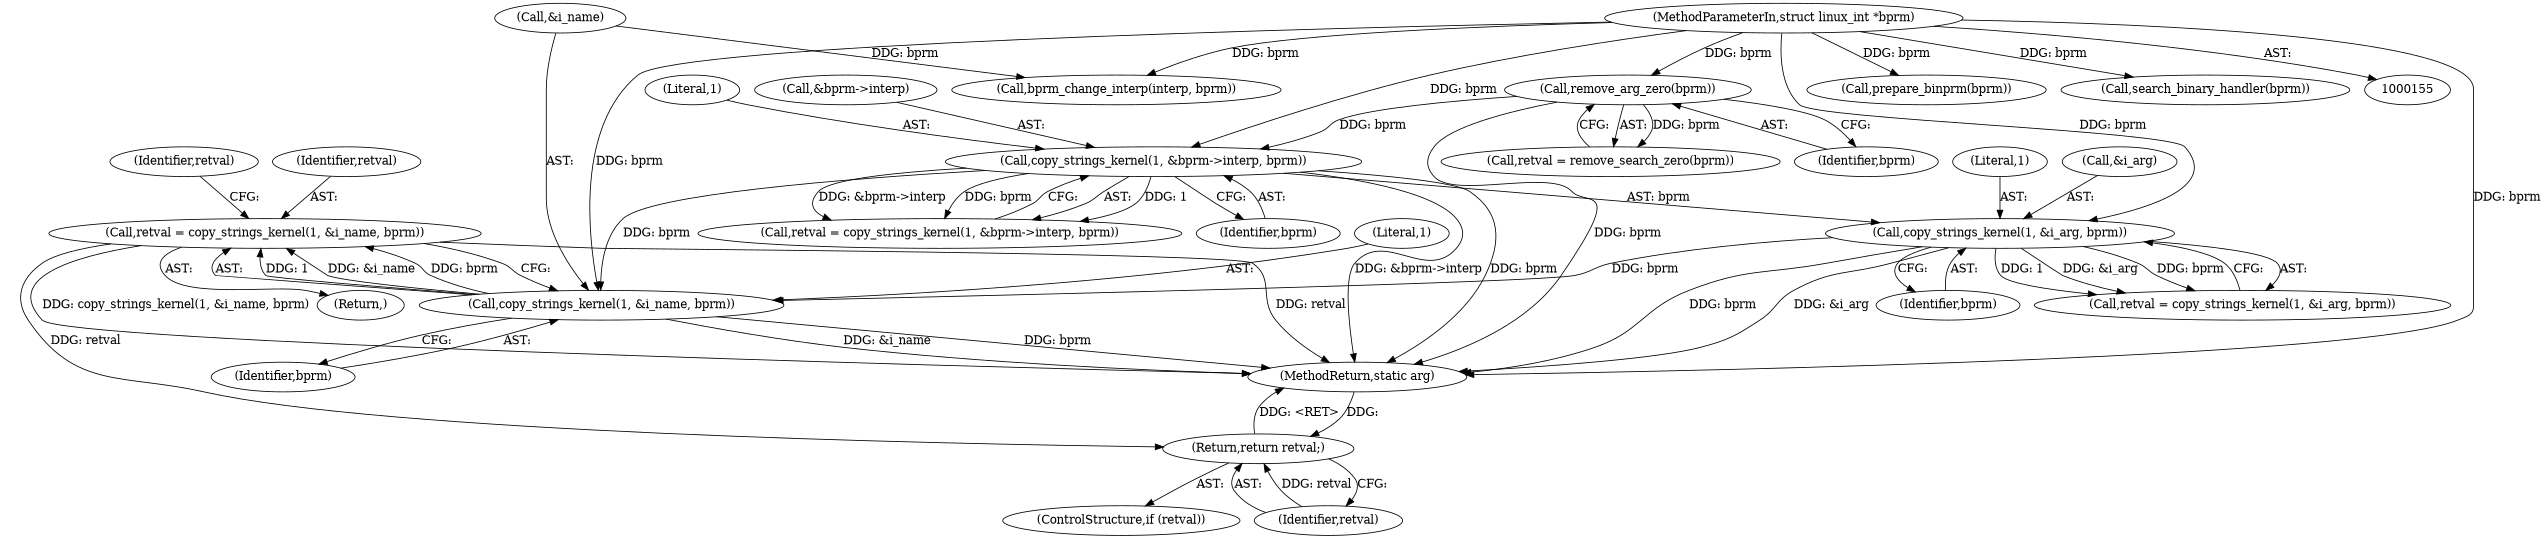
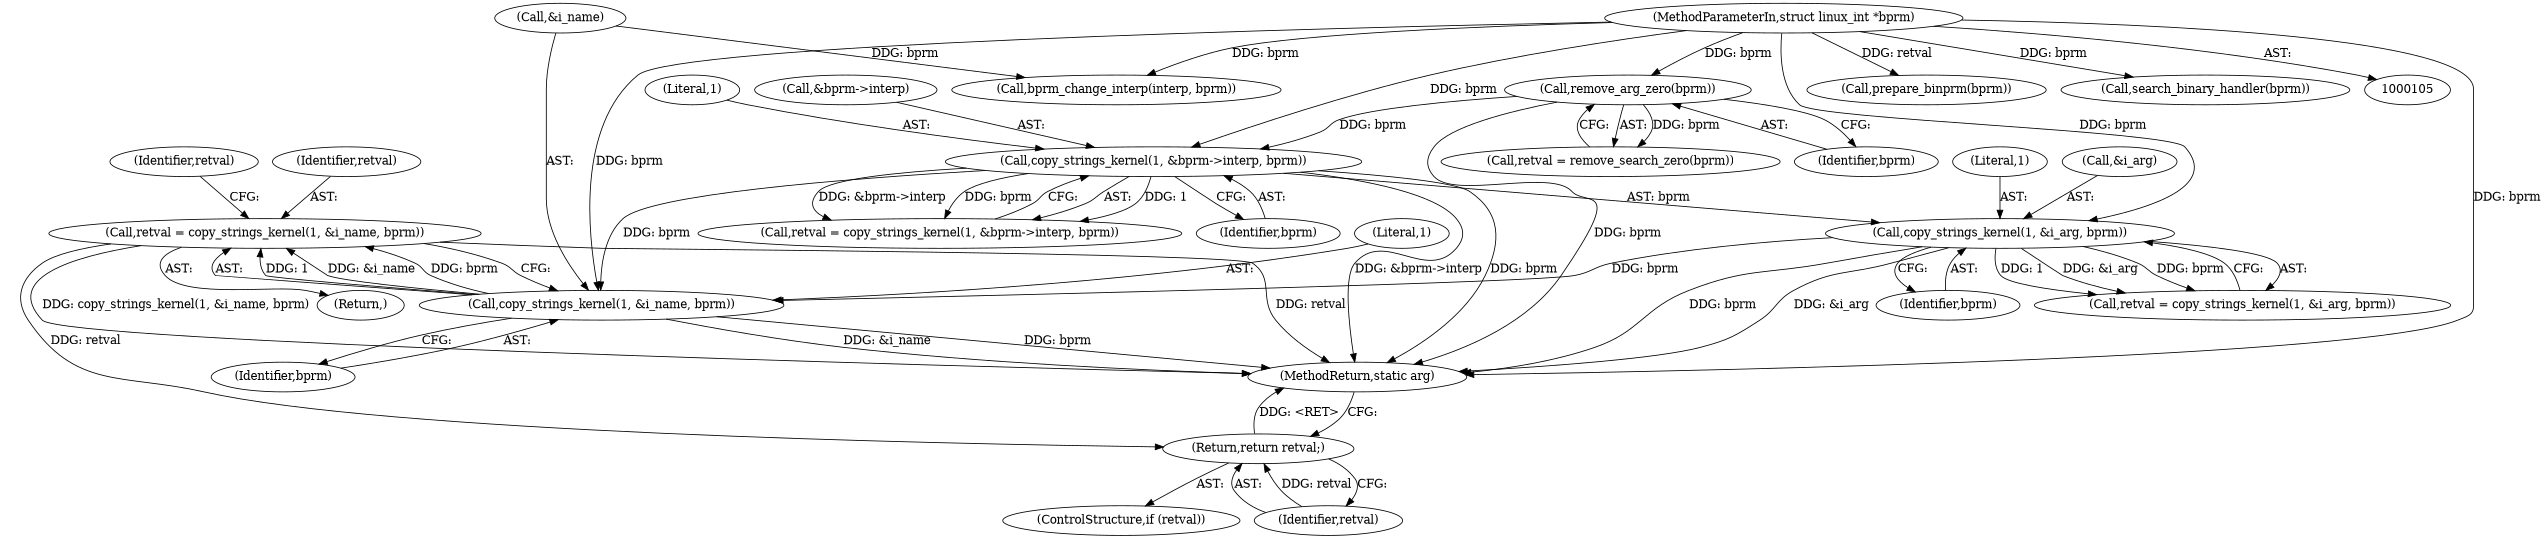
(1897, 54) -> (1897, 54)
(2408, 90) -> (2408, 90)
(1364, 413) -> (1364, 413)
